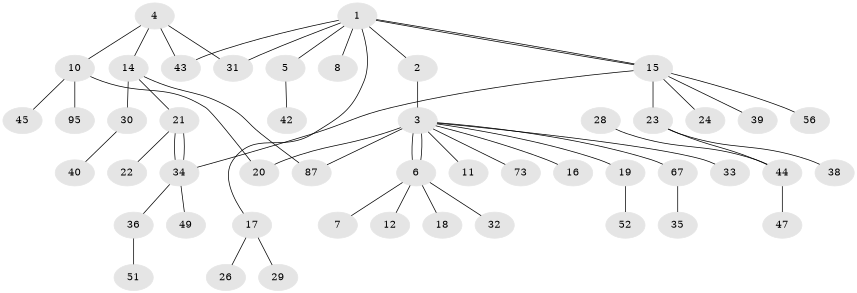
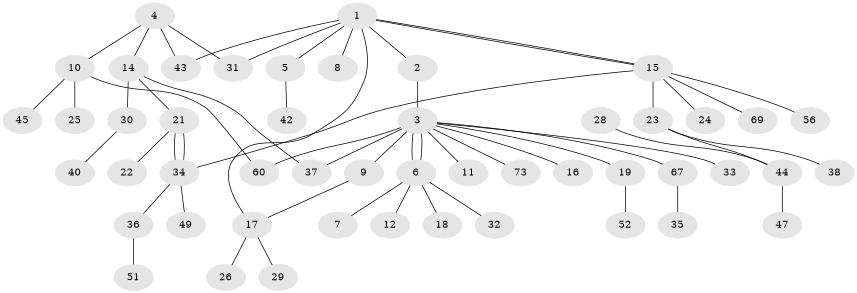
(75, 121) -> (75, 121)
(758, 121) -> (758, 121)
(259, 173) -> (259, 173)
(312, 173) -> (312, 173)
none -> (364, 173)
